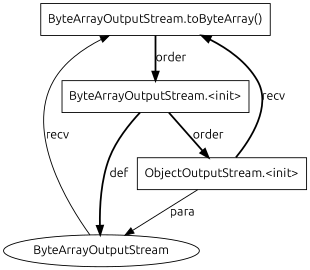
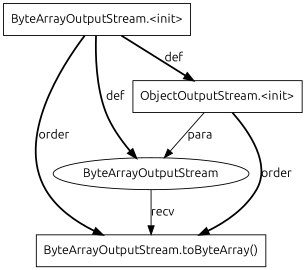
(156, 54) -> (37, 140)
(274, 97) -> (276, 174)
(208, 135) -> (174, 58)
